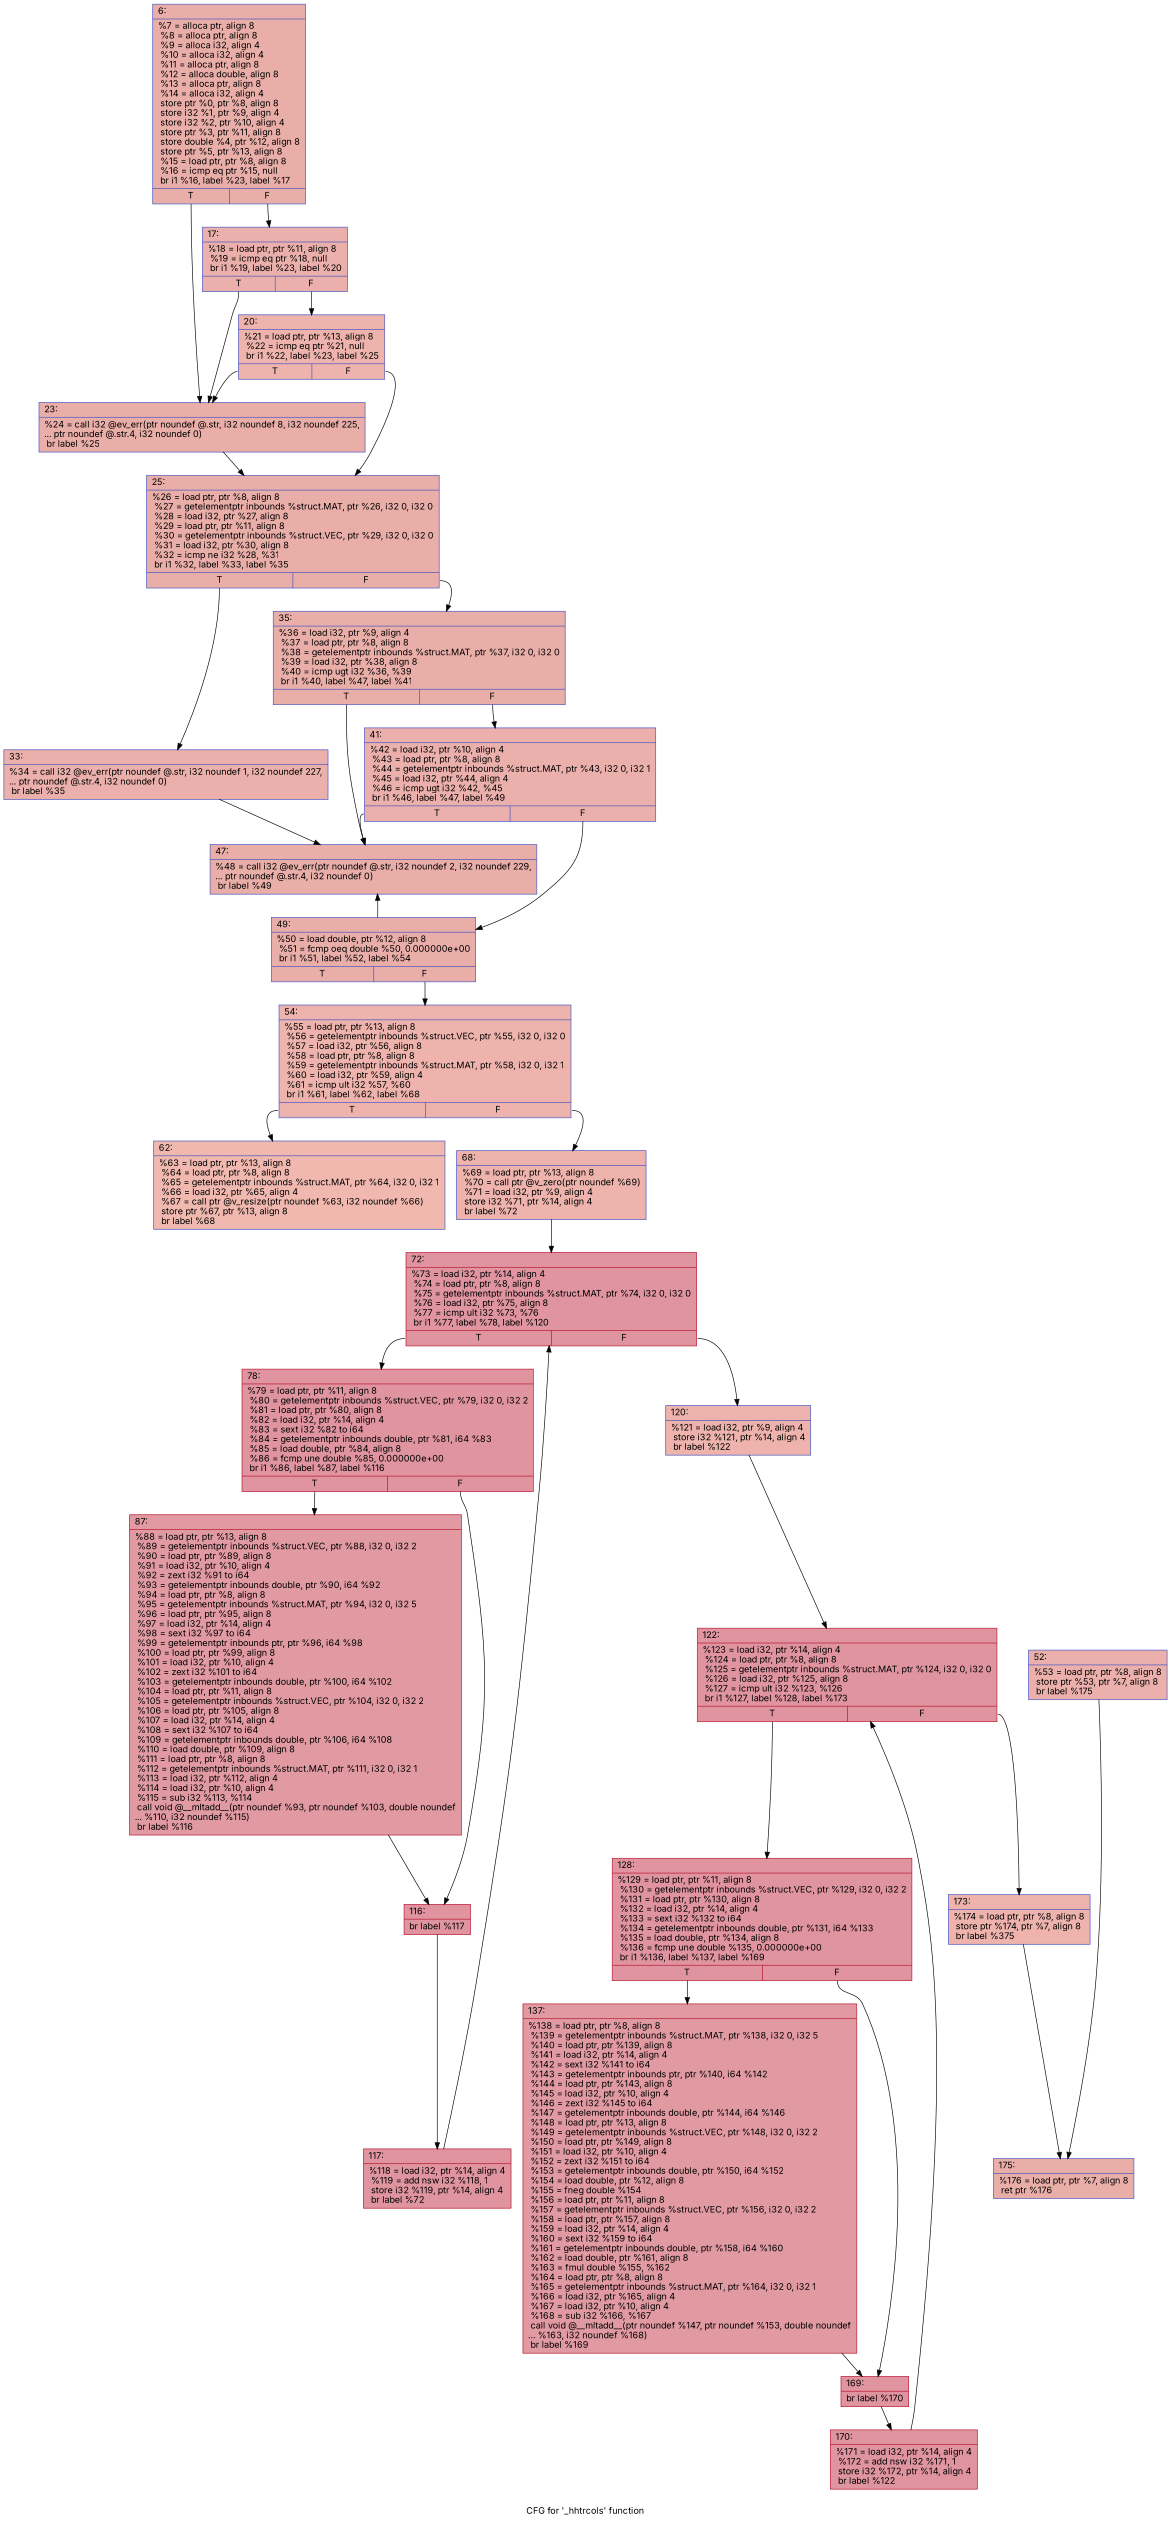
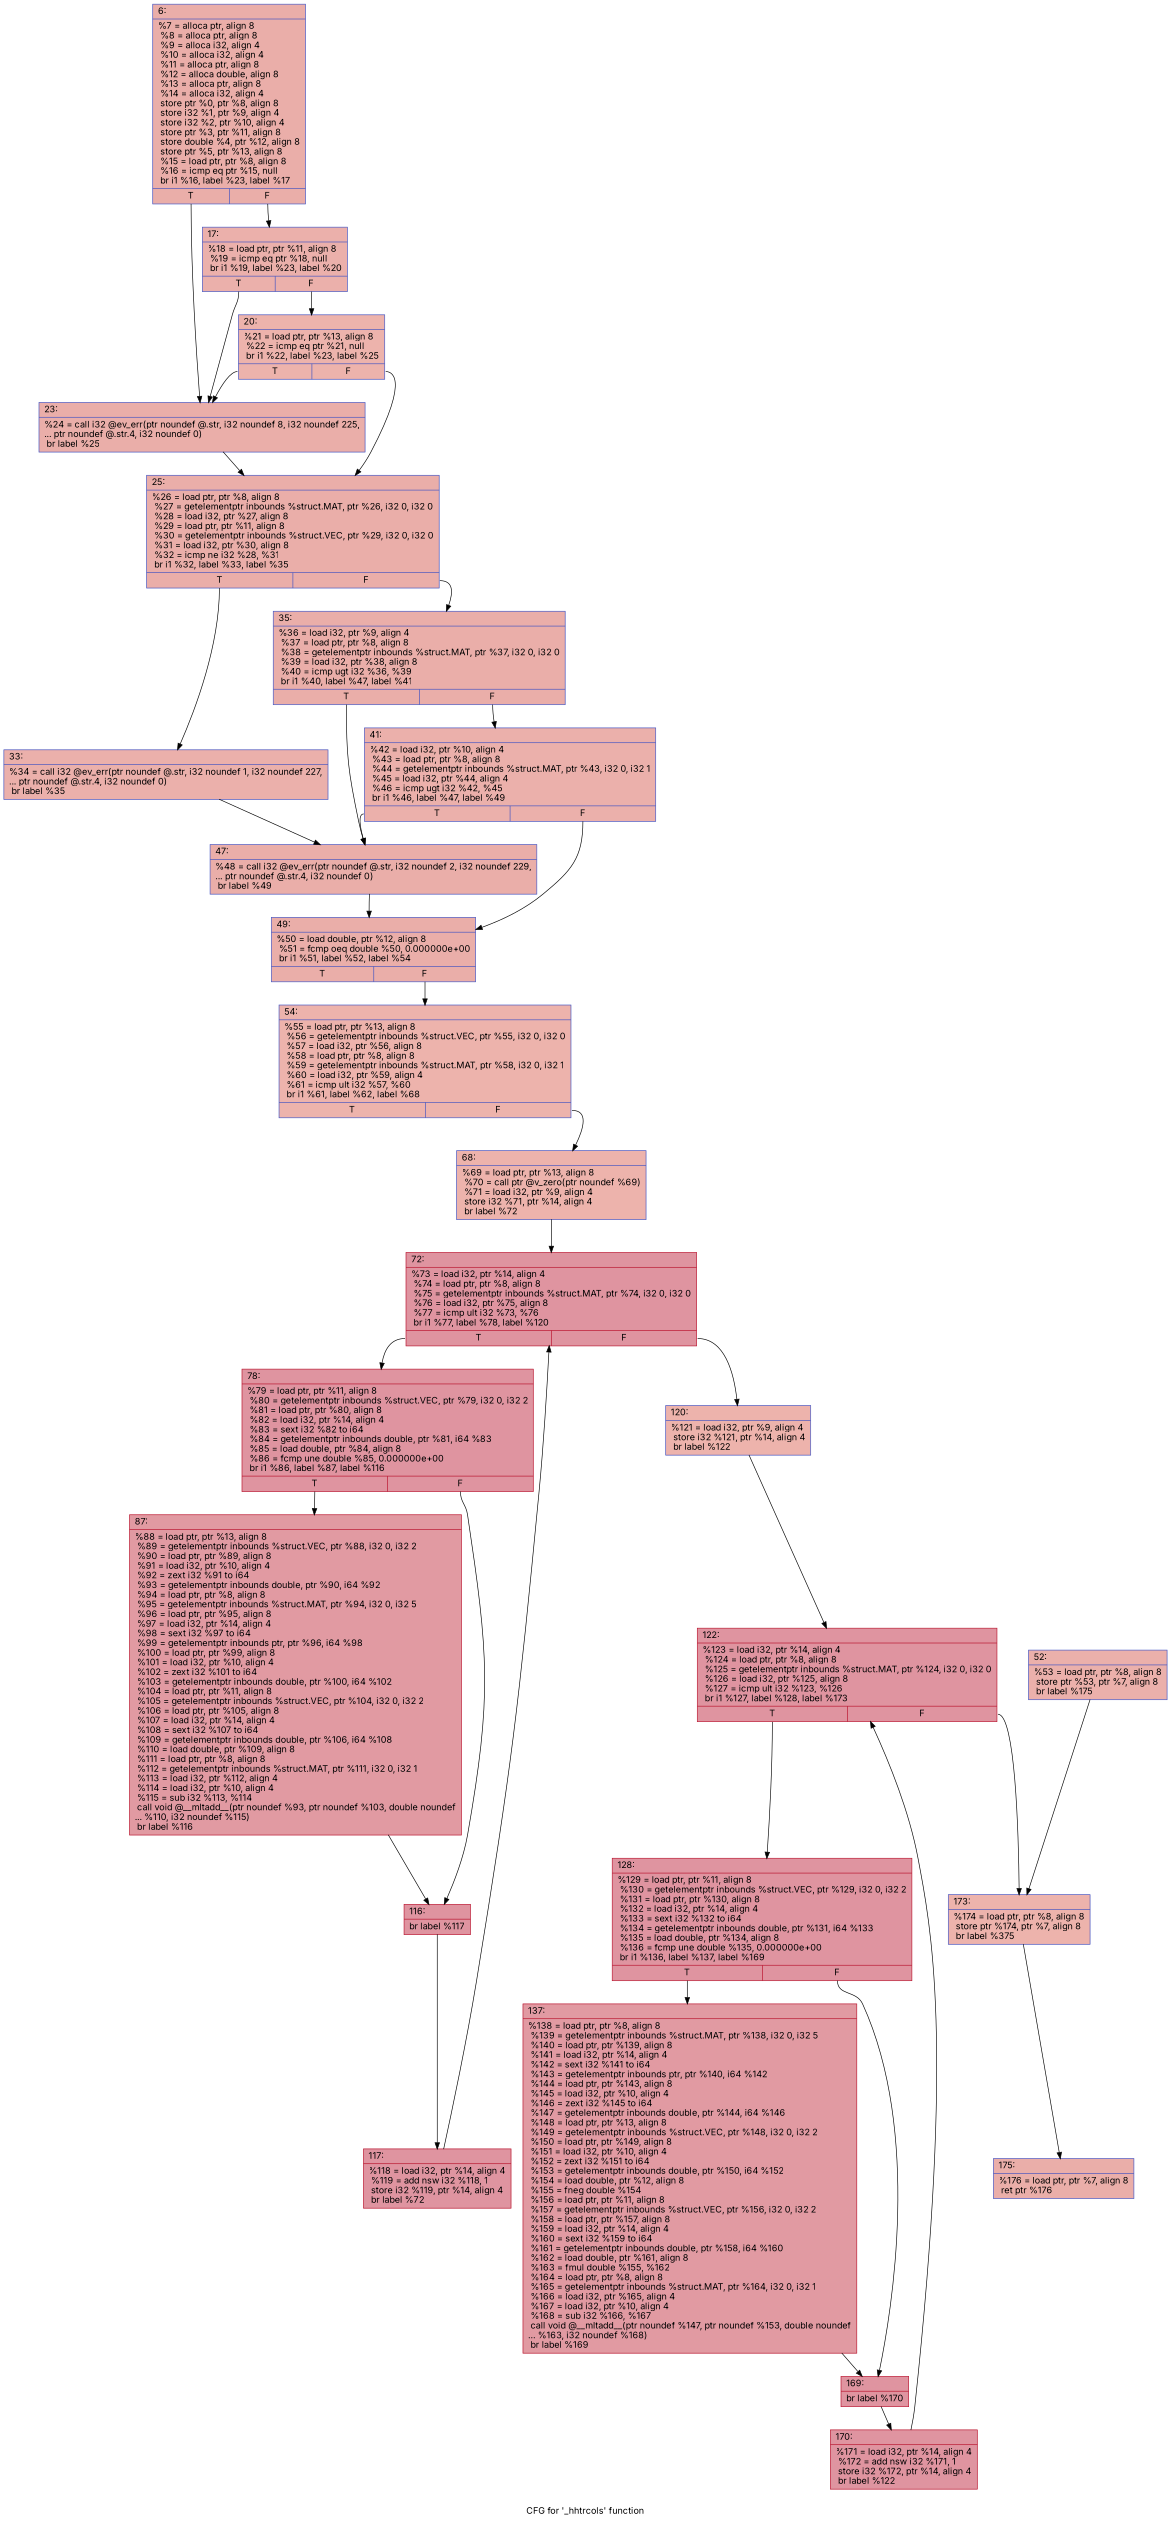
(378, 909) -> (369, 902)
(299, 1185) -> none
(1099, 1927) -> (1060, 1794)
